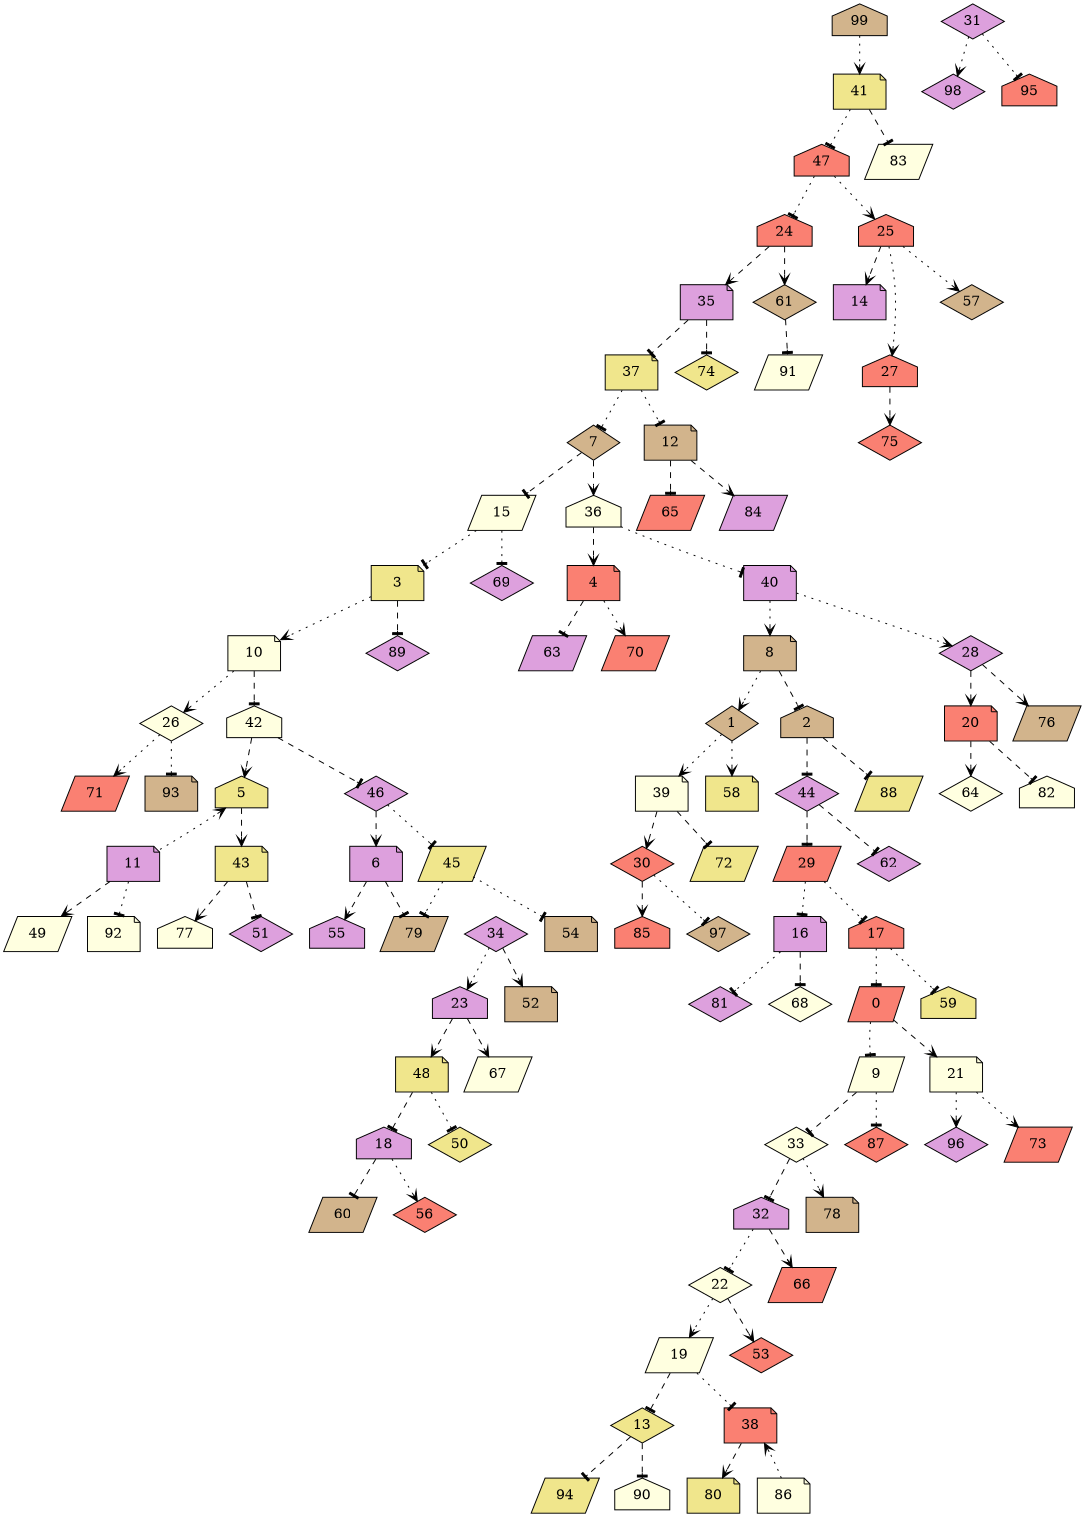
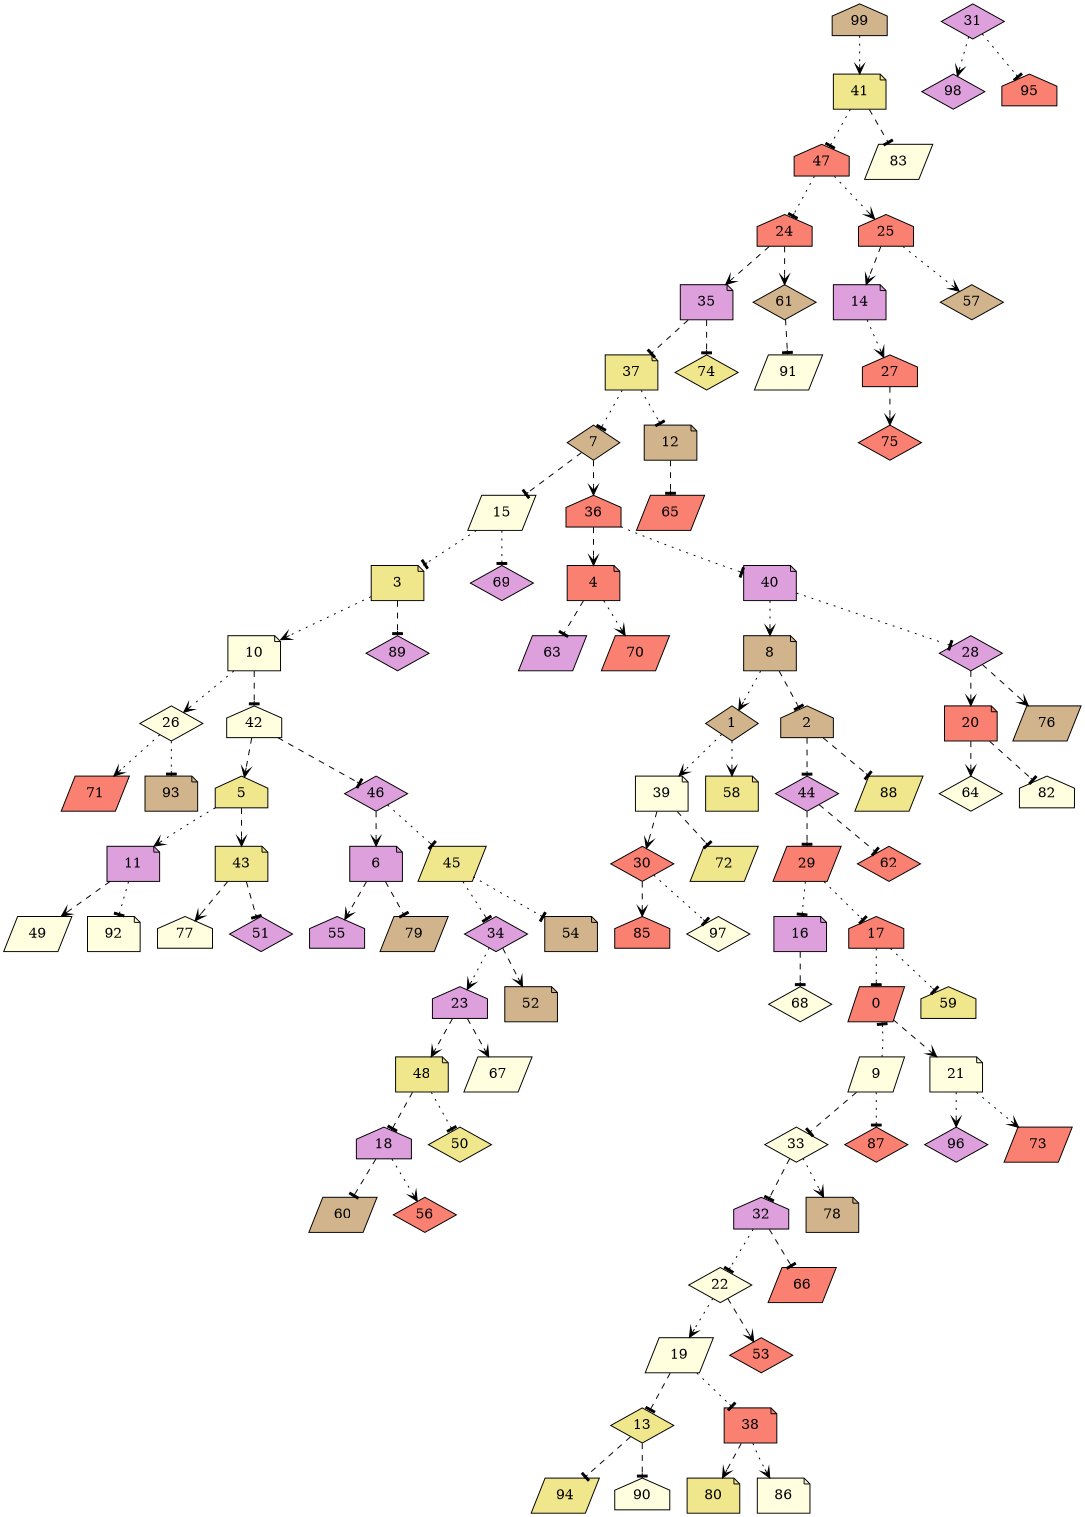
(895, 296) -> (873, 334)
(594, 513) -> (594, 513)
(753, 513) -> none
(870, 618) -> (870, 618)
(189, 832) -> (188, 824)
(889, 864) -> (889, 864)
(434, 897) -> (474, 899)
(718, 934) -> (718, 934)
(720, 1004) -> none
(870, 1037) -> (883, 1042)
(779, 1246) -> (779, 1246)
(776, 1465) -> (759, 1456)
